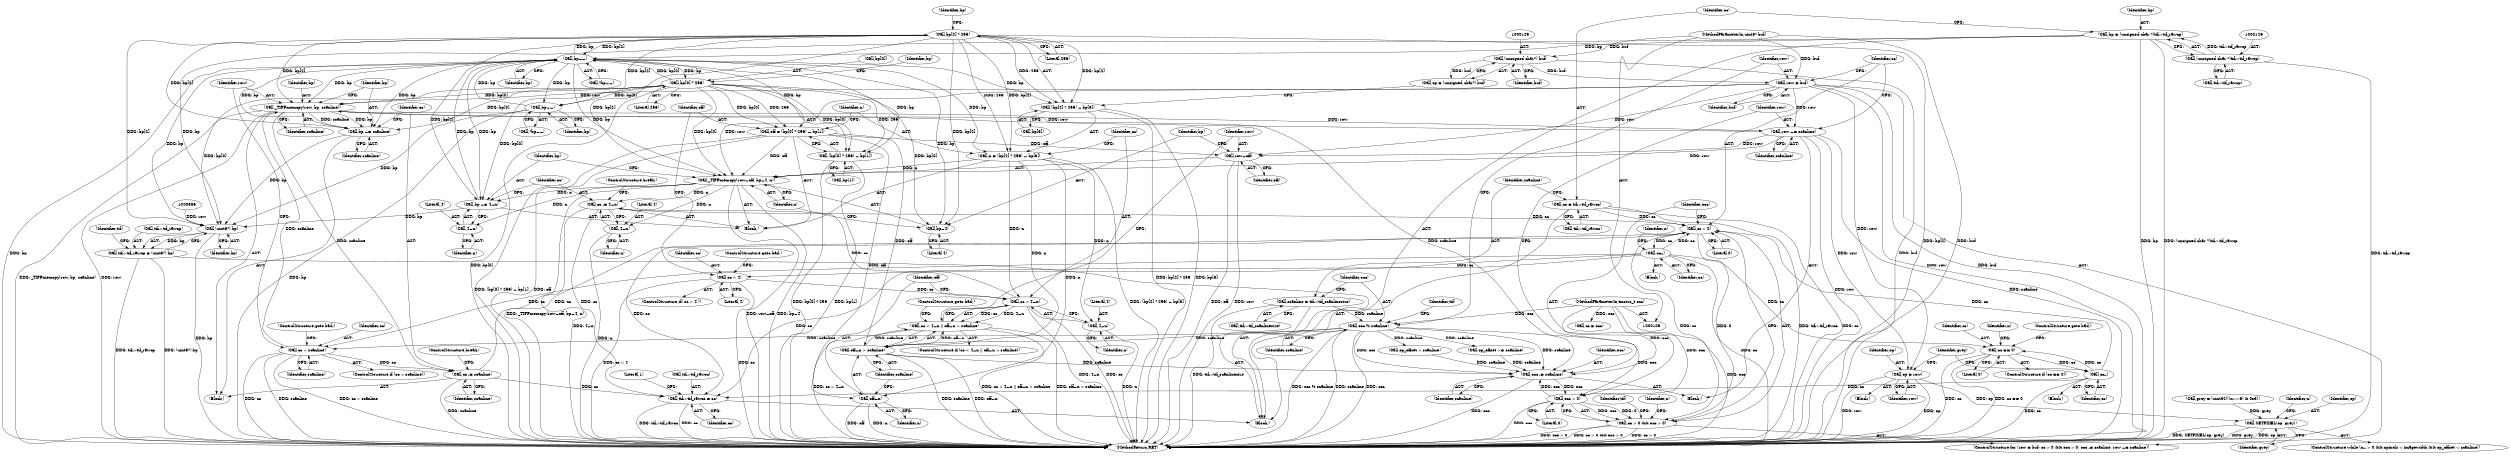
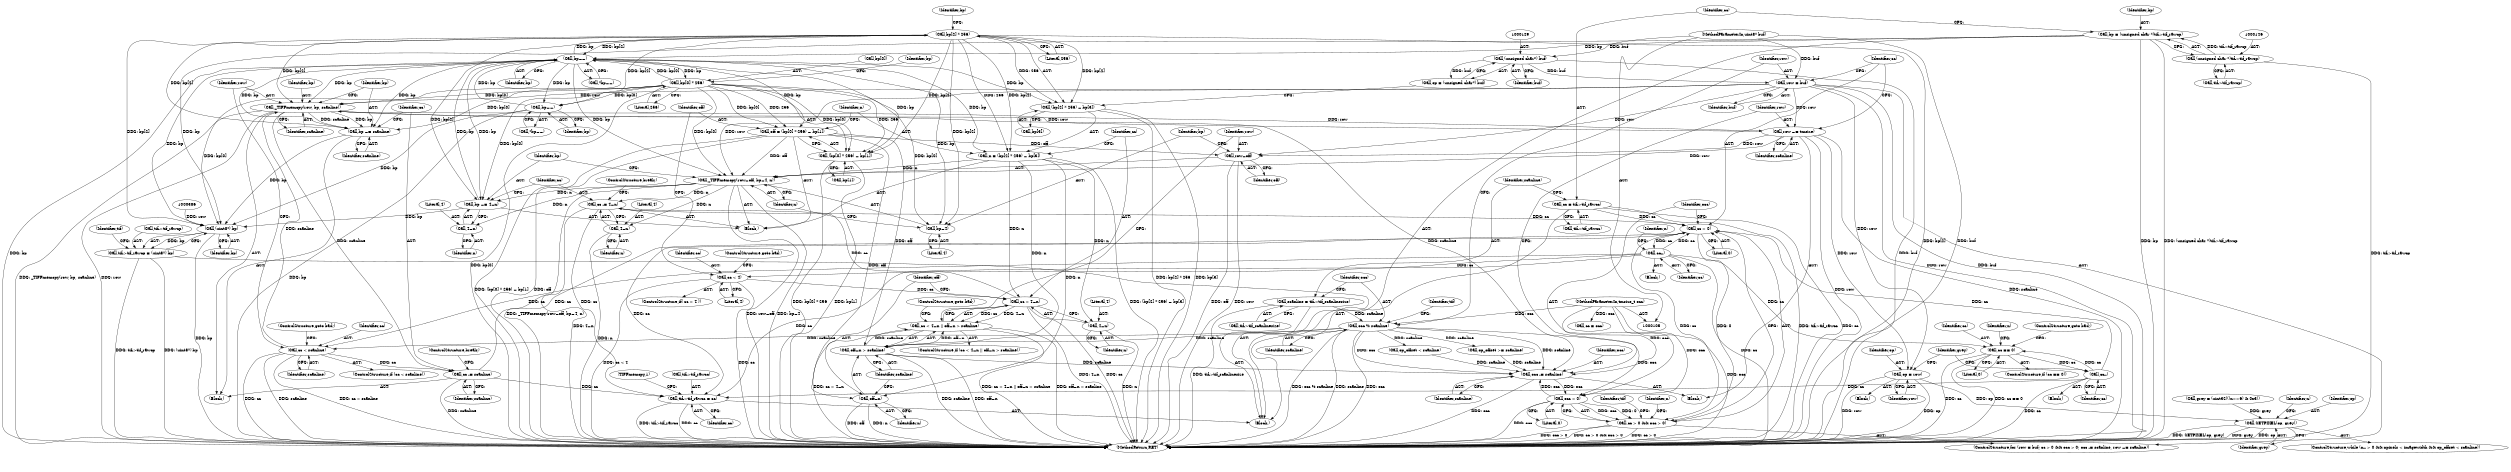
(697, 74) -> (923, 104)
(1794, 132) -> (1794, 132)
(634, 375) -> (634, 375)
